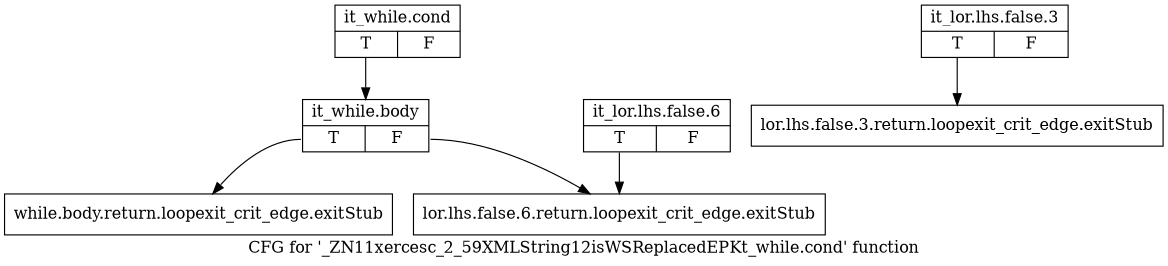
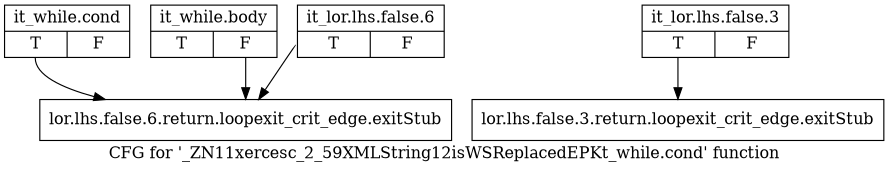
(366, 73) -> (59, 84)
(198, 214) -> none
